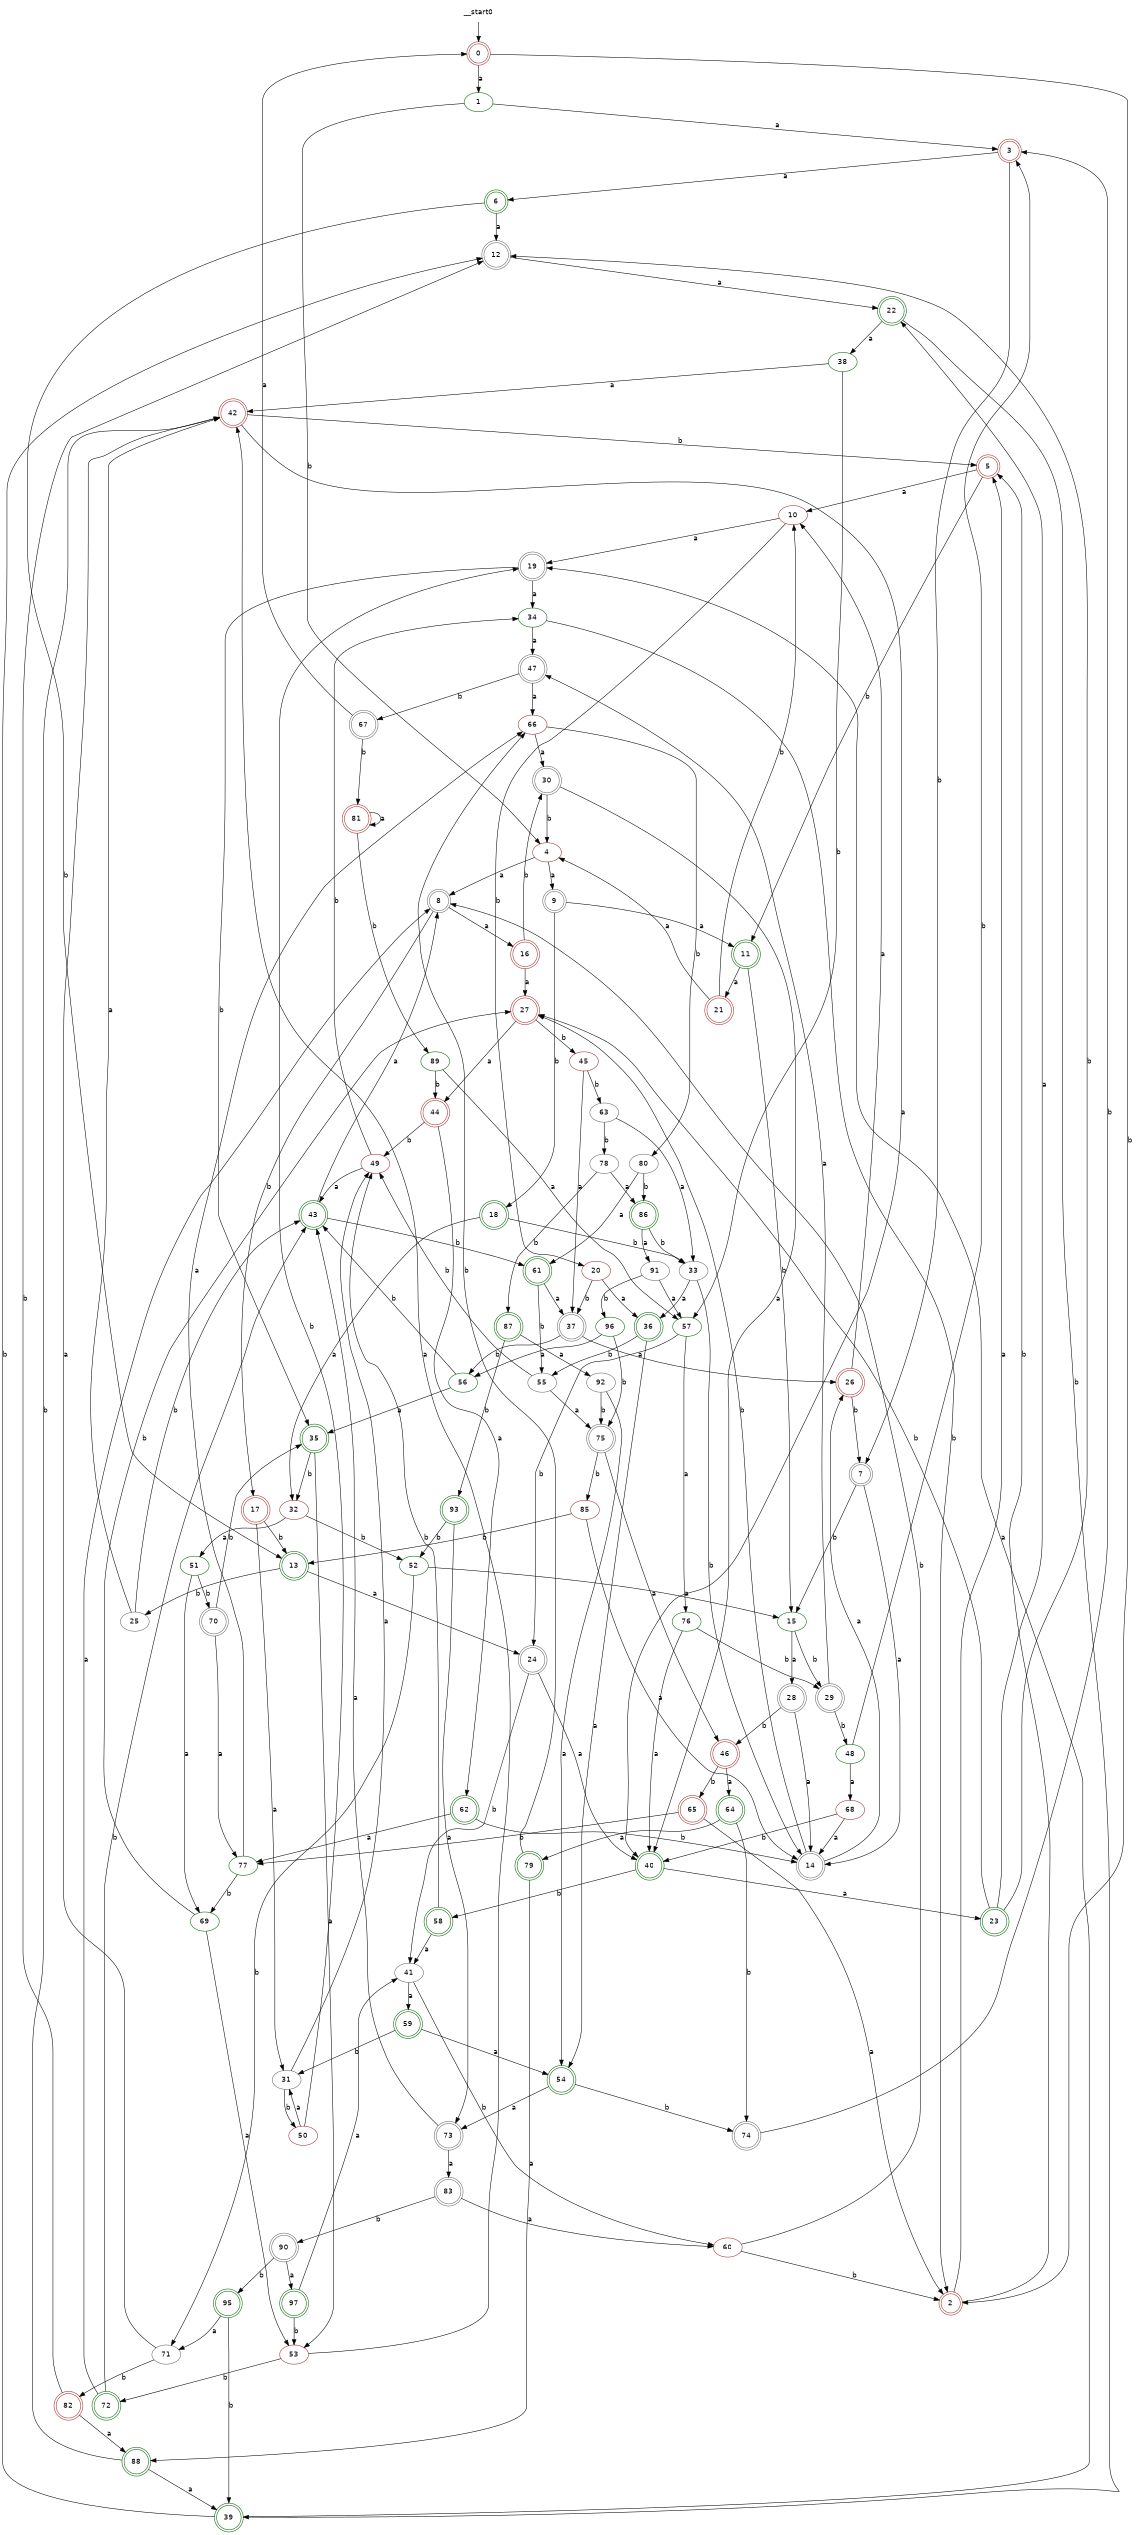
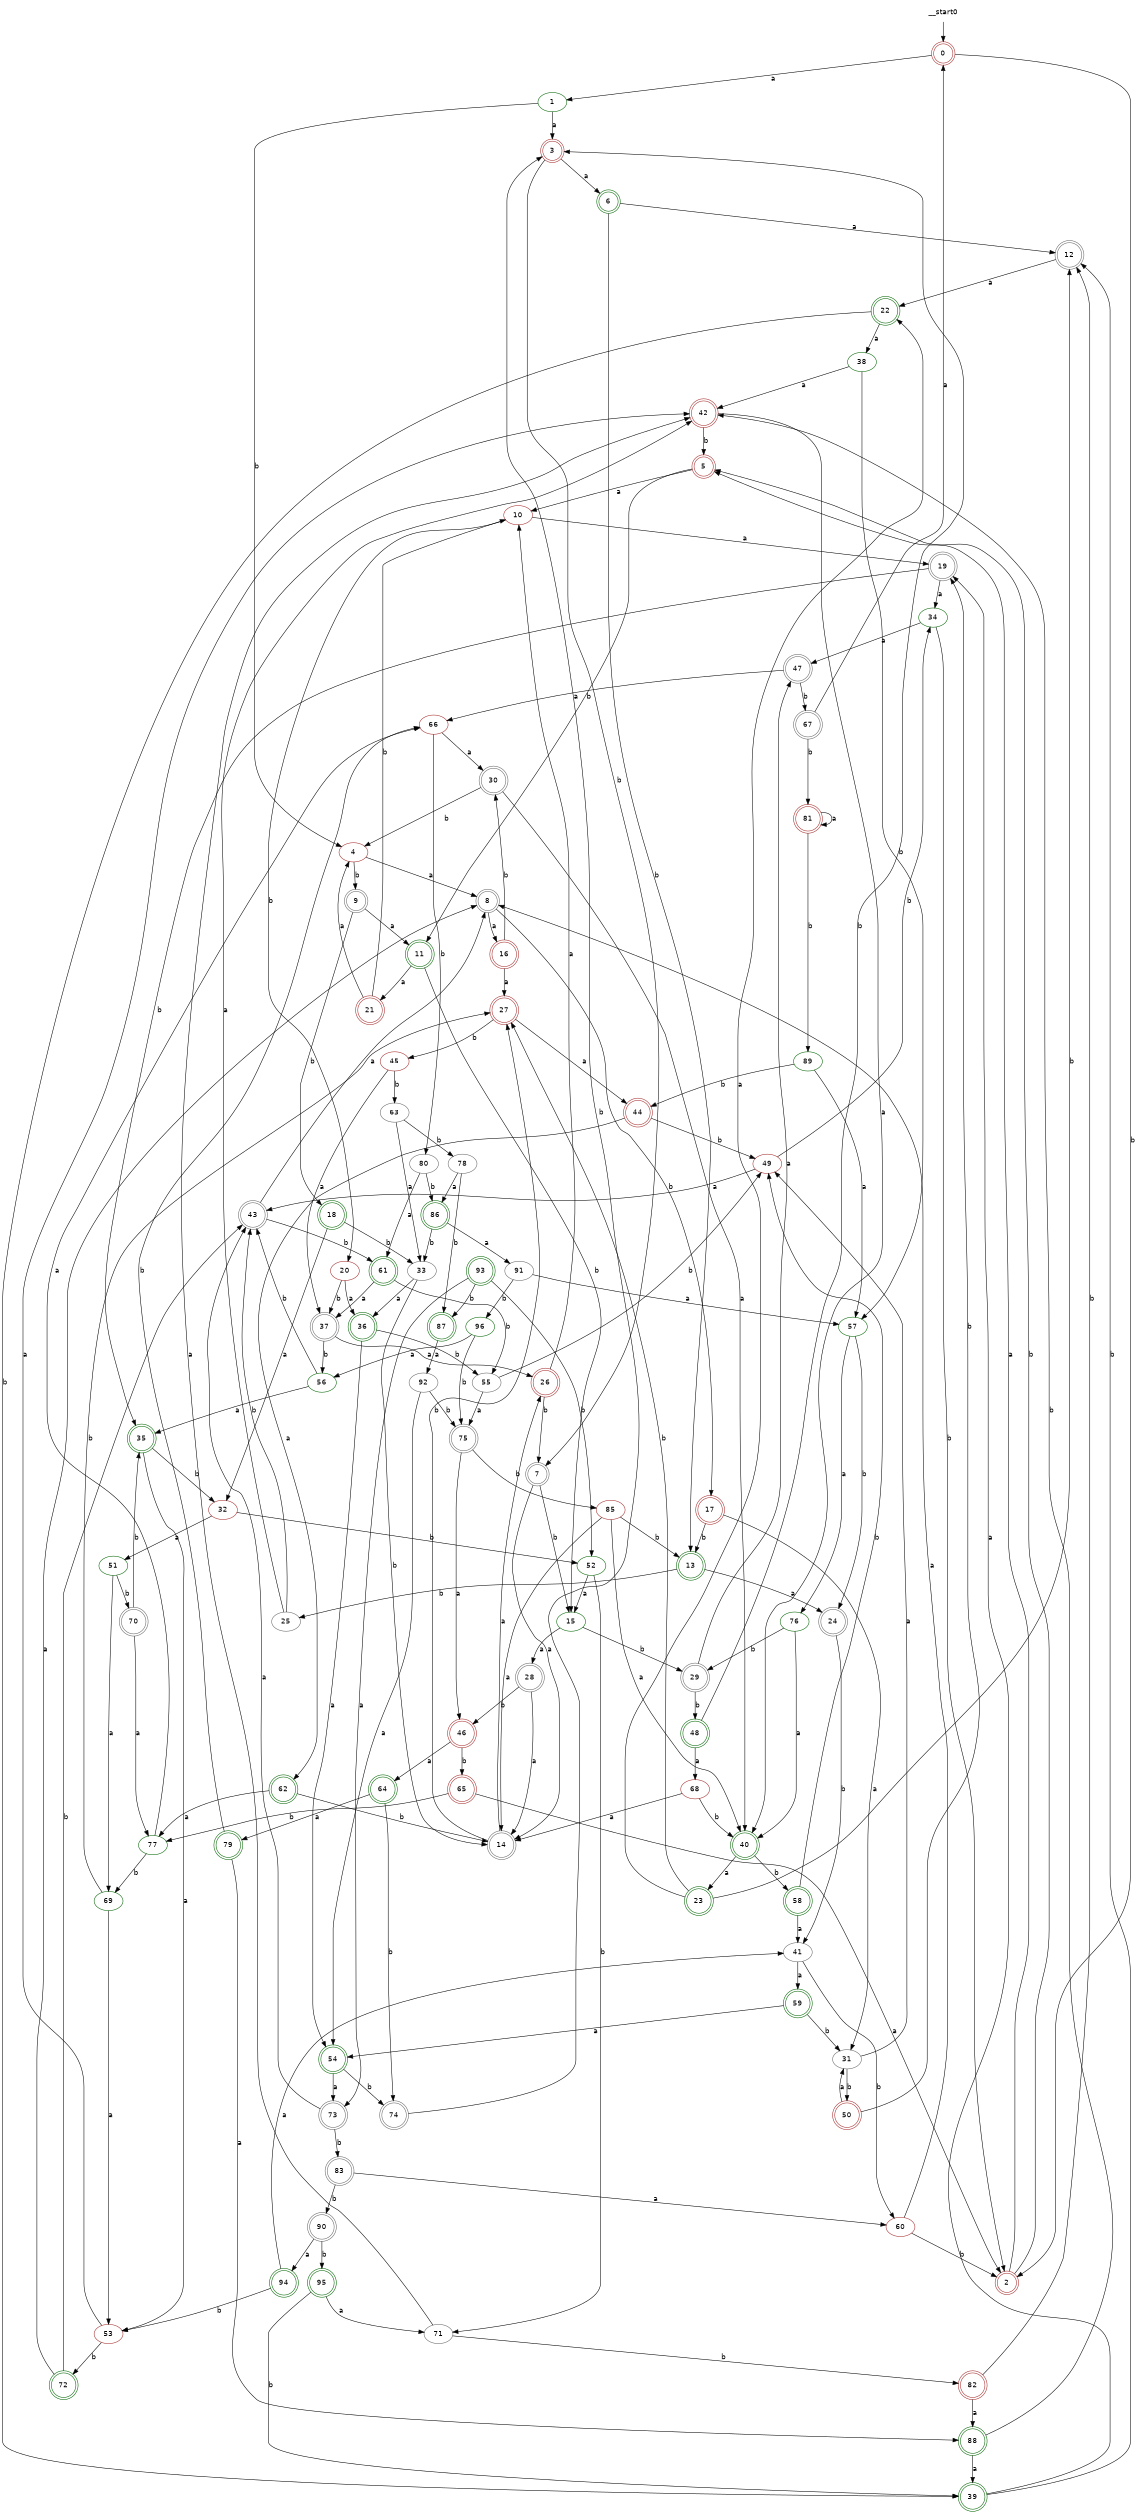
(553, 876) -> (358, 876)
(313, 1215) -> (253, 1215)
(483, 1412) -> (467, 1299)
(922, 1566) -> (932, 1566)
(850, 1754) -> (695, 1733)
(579, 1770) -> (639, 1690)
(303, 2136) -> (847, 2115)
(451, 2164) -> (340, 2143)
(294, 2303) -> (284, 2283)
